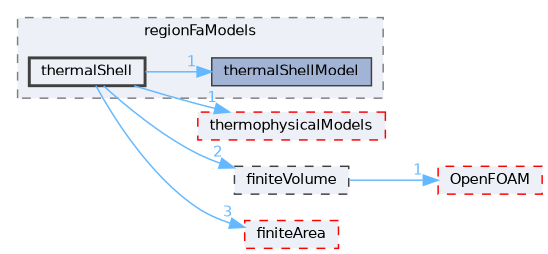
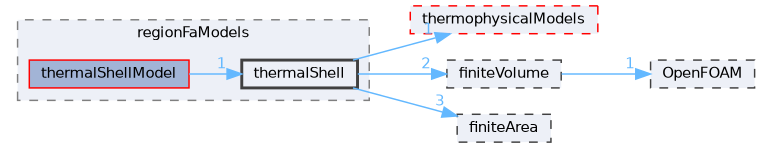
(171, 72) -> (208, 74)
(292, 72) -> (109, 74)
(490, 180) -> (703, 74)
(292, 234) -> (504, 128)
